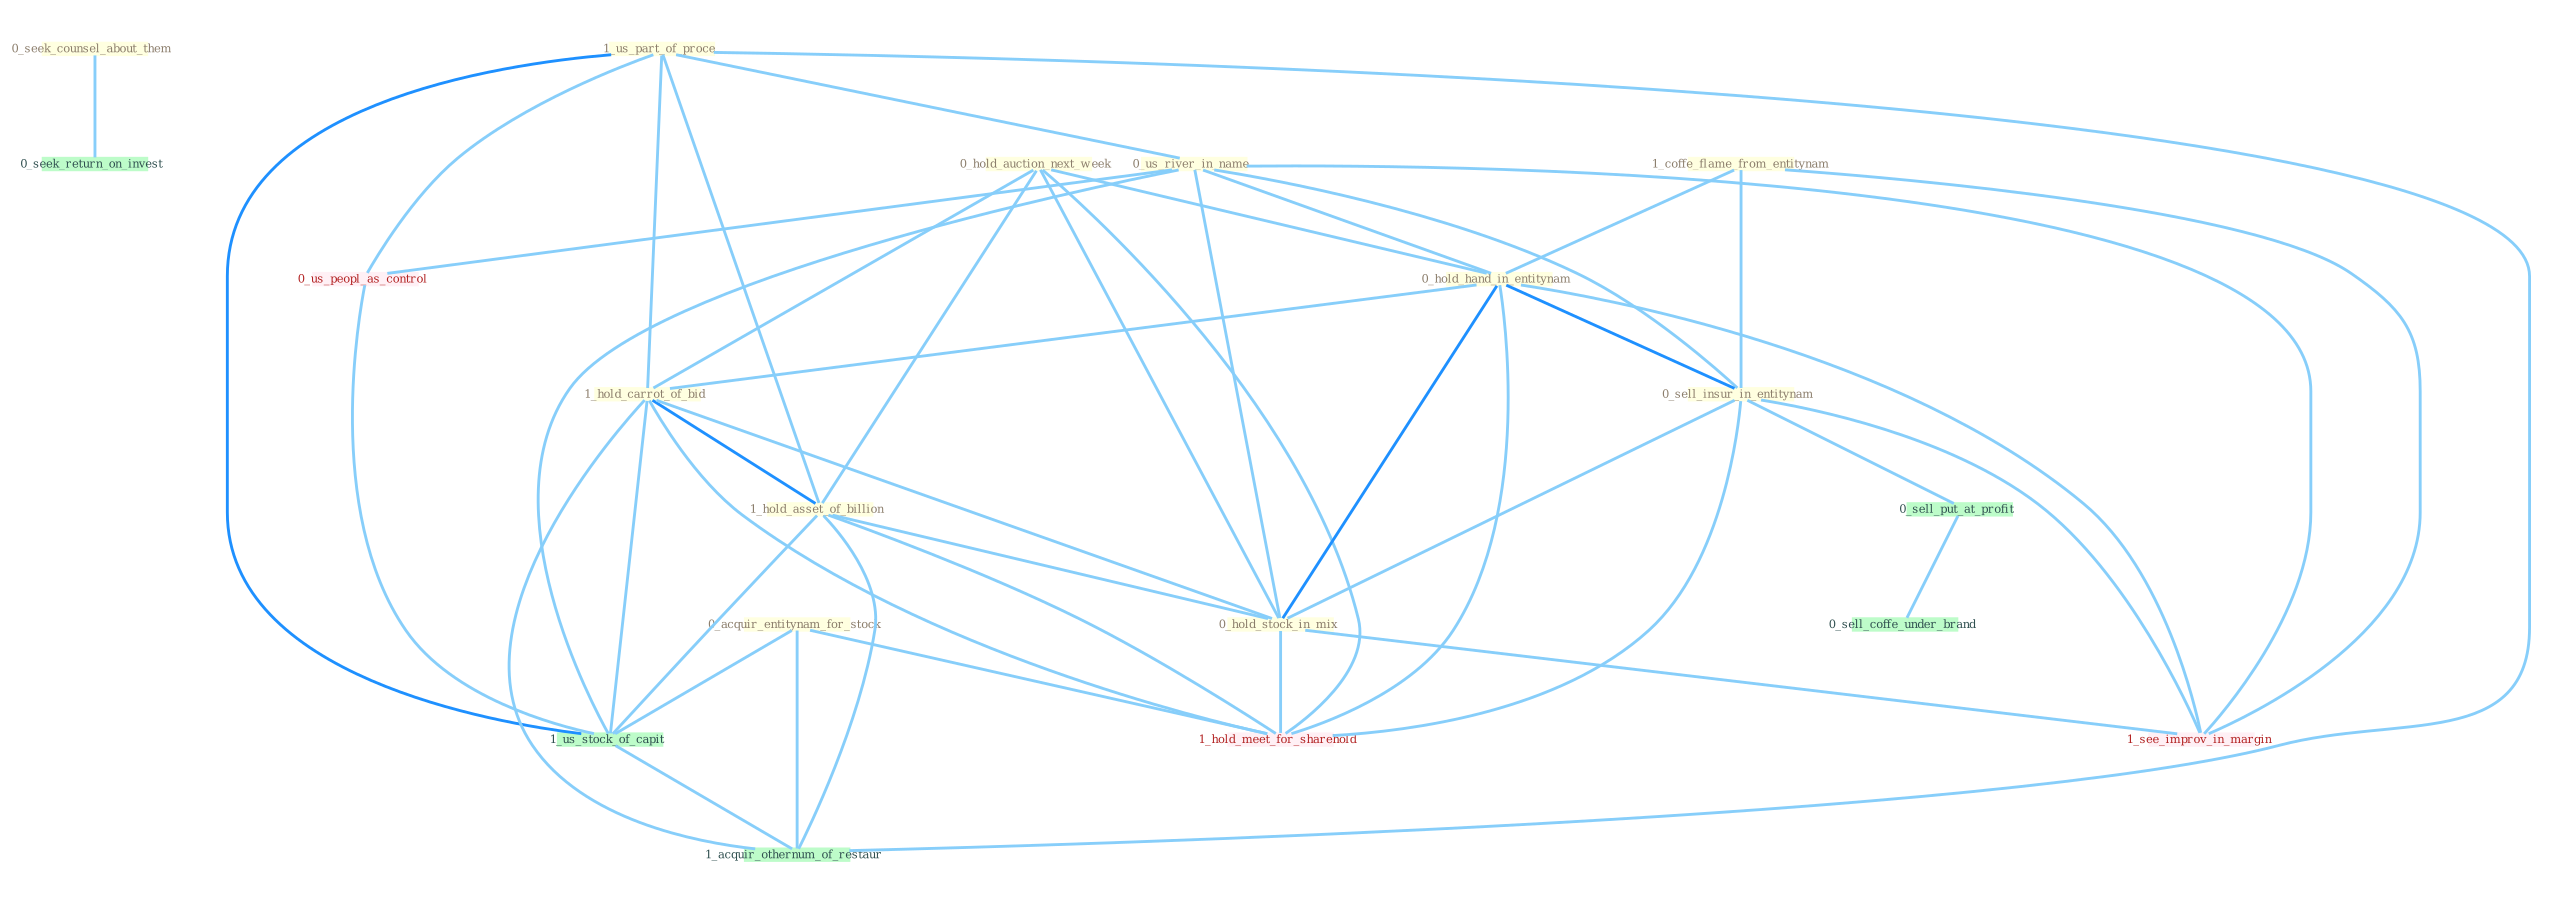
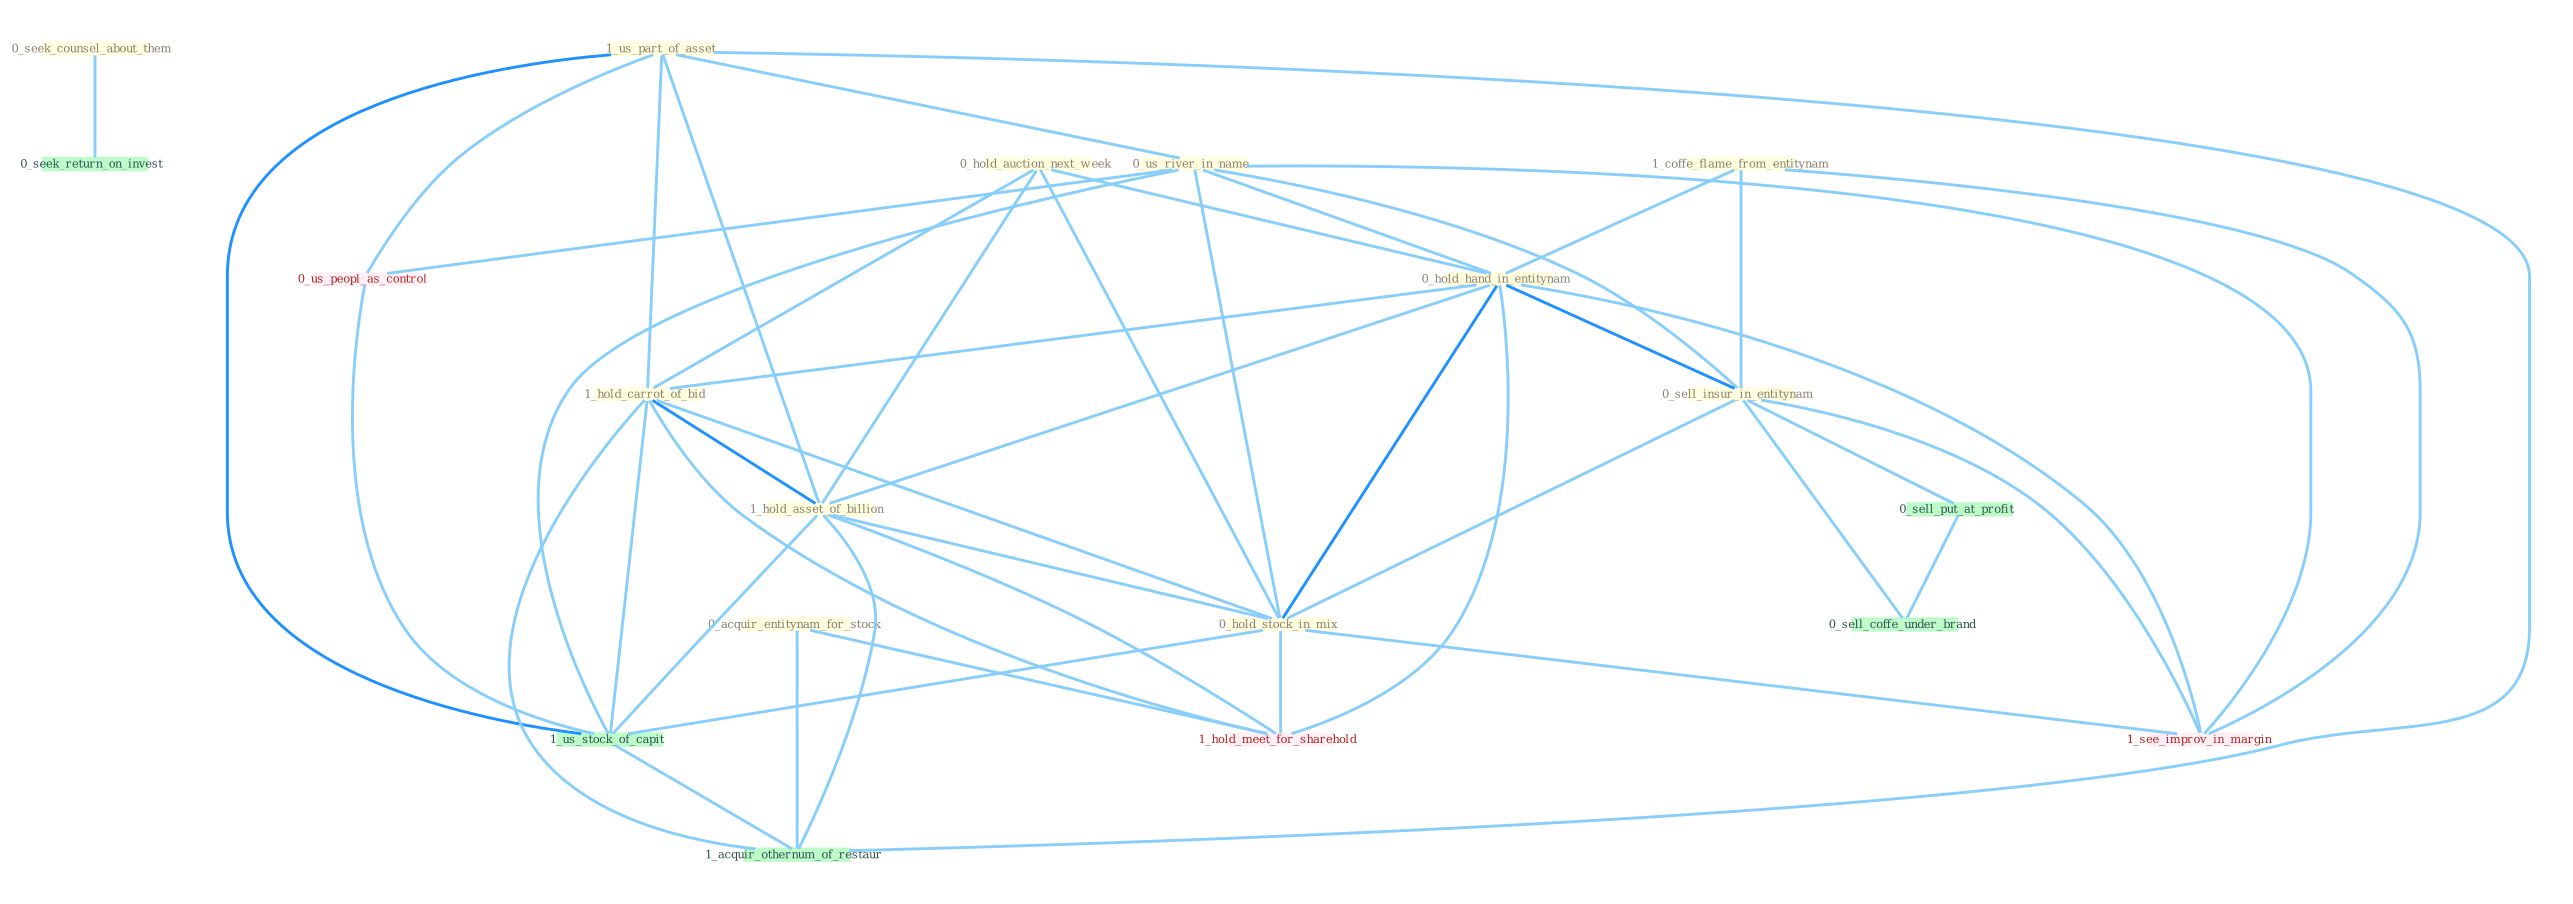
(662, 49) -> (662, 49)
none -> (1143, 400)
(1273, 432) -> none
(1626, 648) -> (1823, 509)
(703, 682) -> (946, 682)
